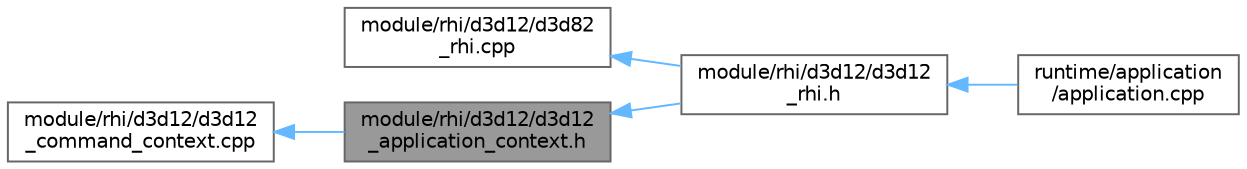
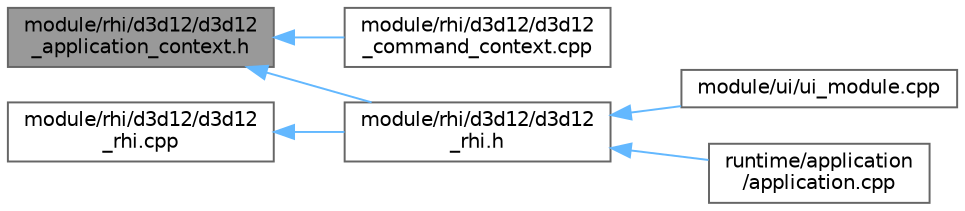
(478, 37) -> (141, 132)
none -> (819, 89)
(320, 132) -> (320, 37)
